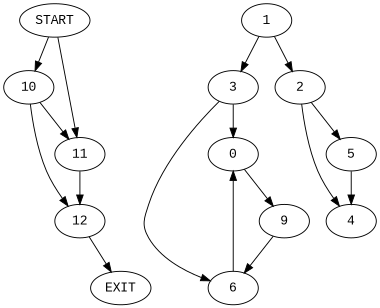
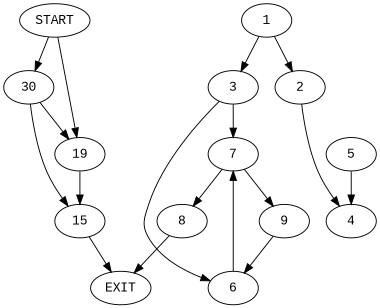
(29, 87) -> (29, 87)
(323, 117) -> none
(80, 154) -> (80, 154)
(233, 154) -> (233, 154)
(80, 221) -> (80, 221)
none -> (182, 221)
